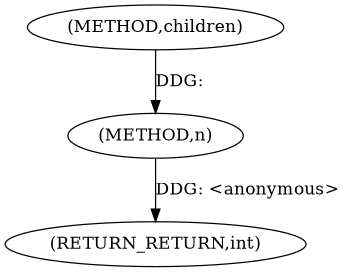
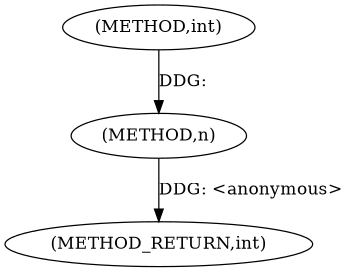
(156, 27) -> (159, 27)
(156, 244) -> (159, 244)
